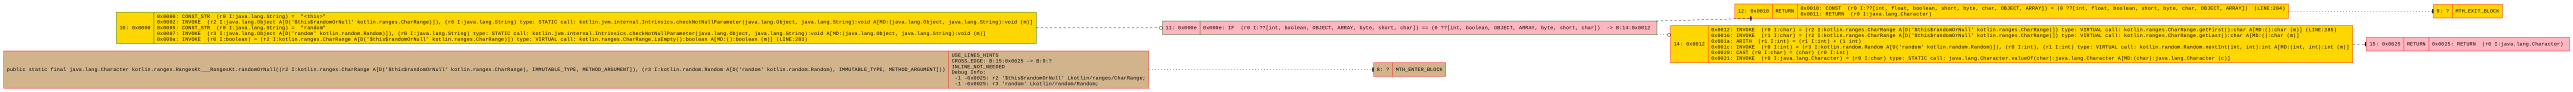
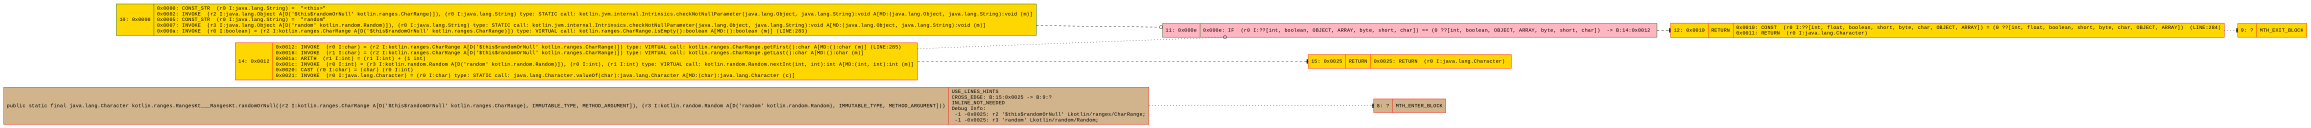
(1662, 35) -> (1070, 43)
(2468, 44) -> (1410, 61)
